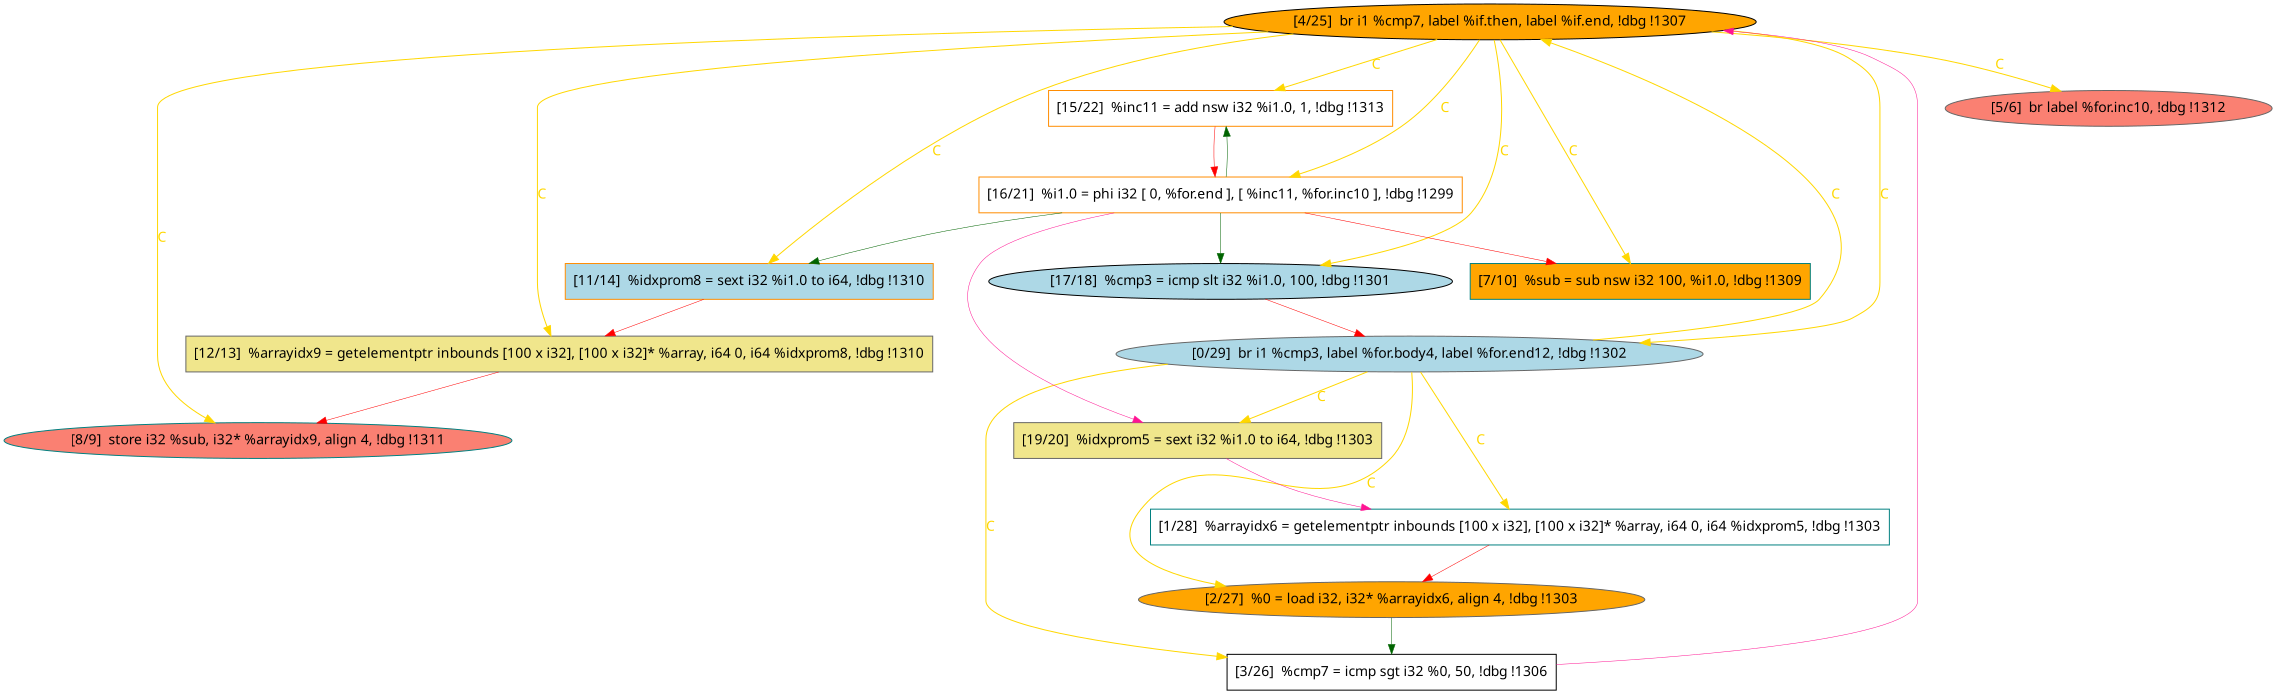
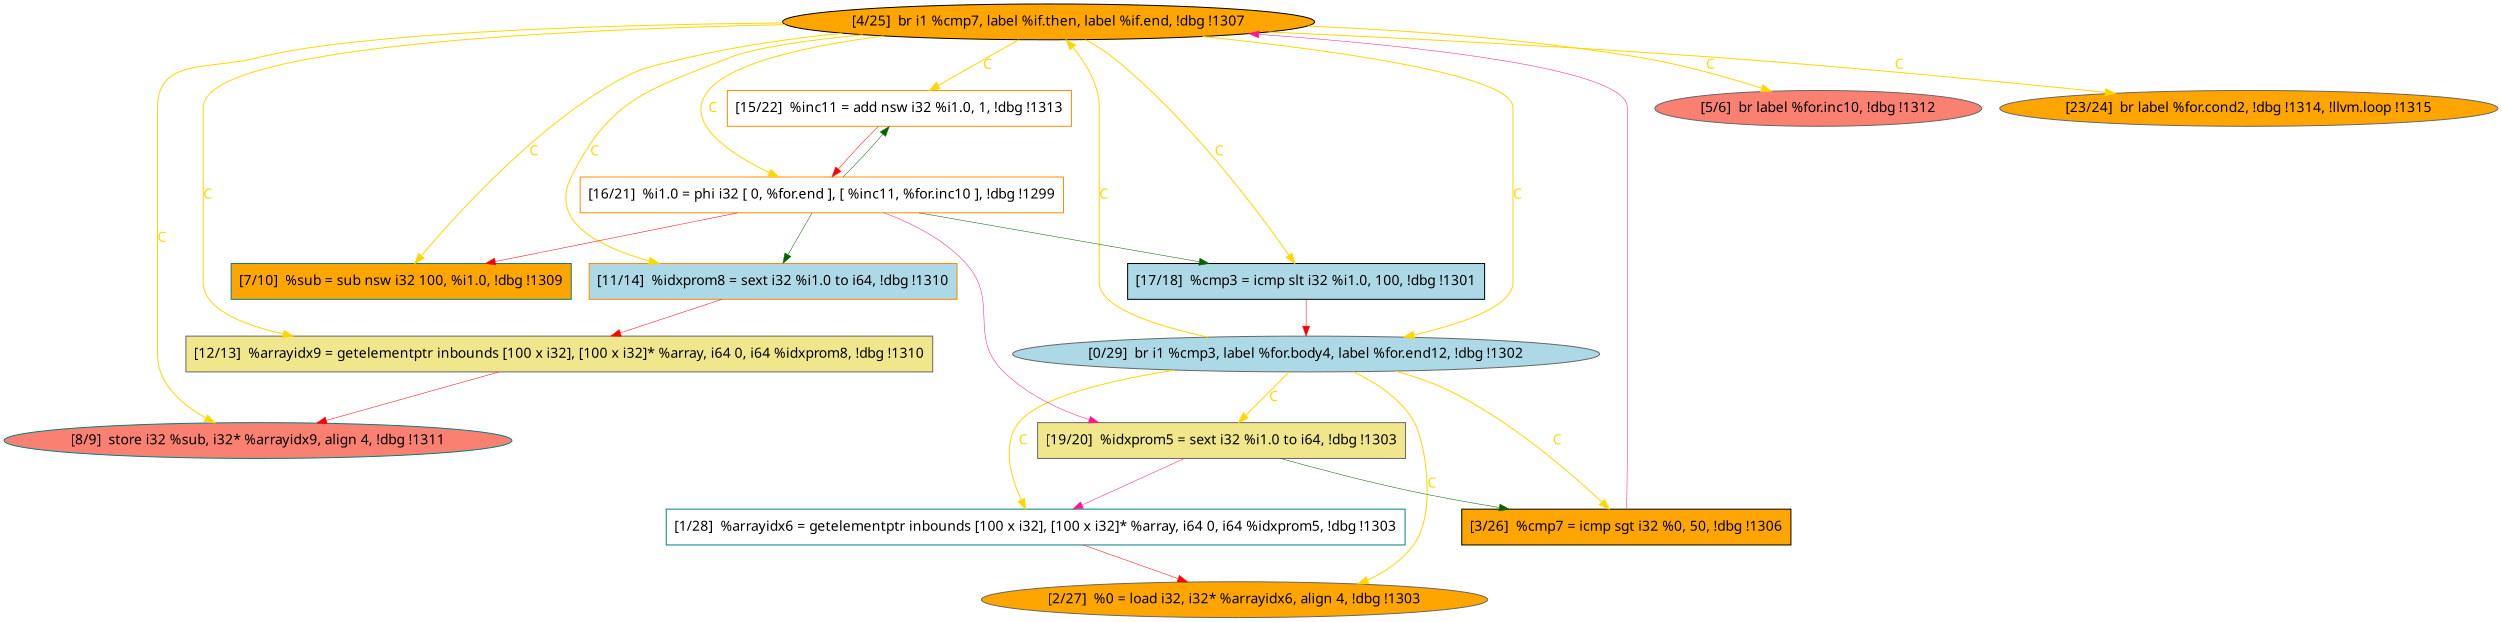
none -> (2249, 108)
(1221, 281) -> (1306, 281)
(1392, 631) -> (1389, 486)
(1392, 672) -> (1626, 527)
